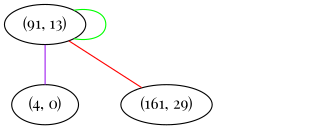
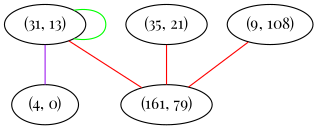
(45, 25) -> (45, 25)
none -> (167, 25)
none -> (270, 25)
(167, 105) -> (167, 105)
